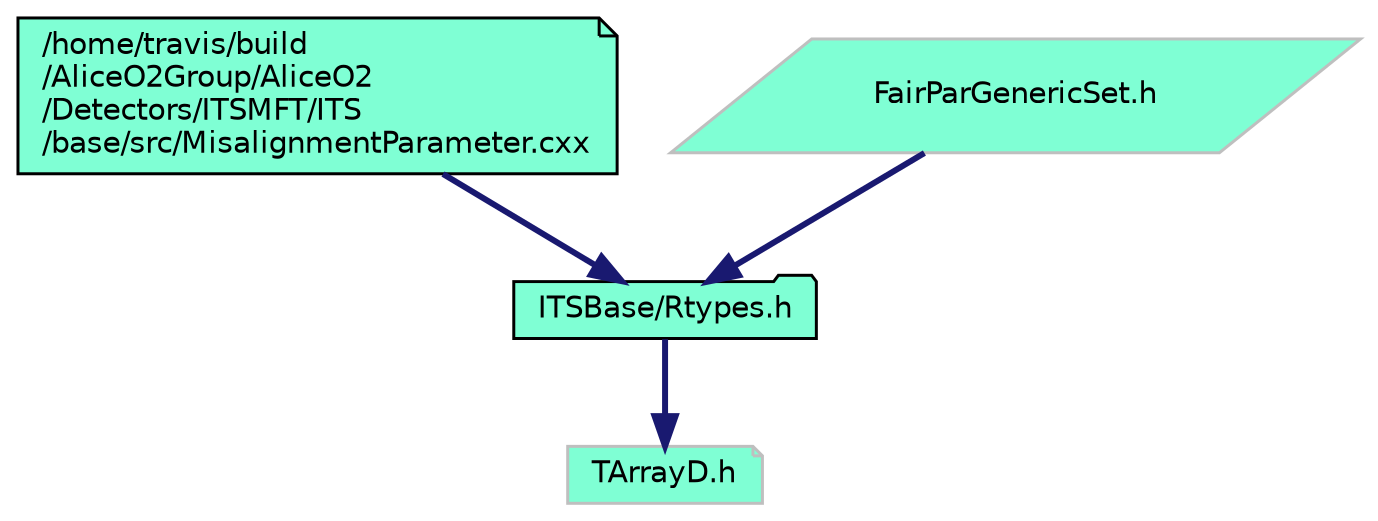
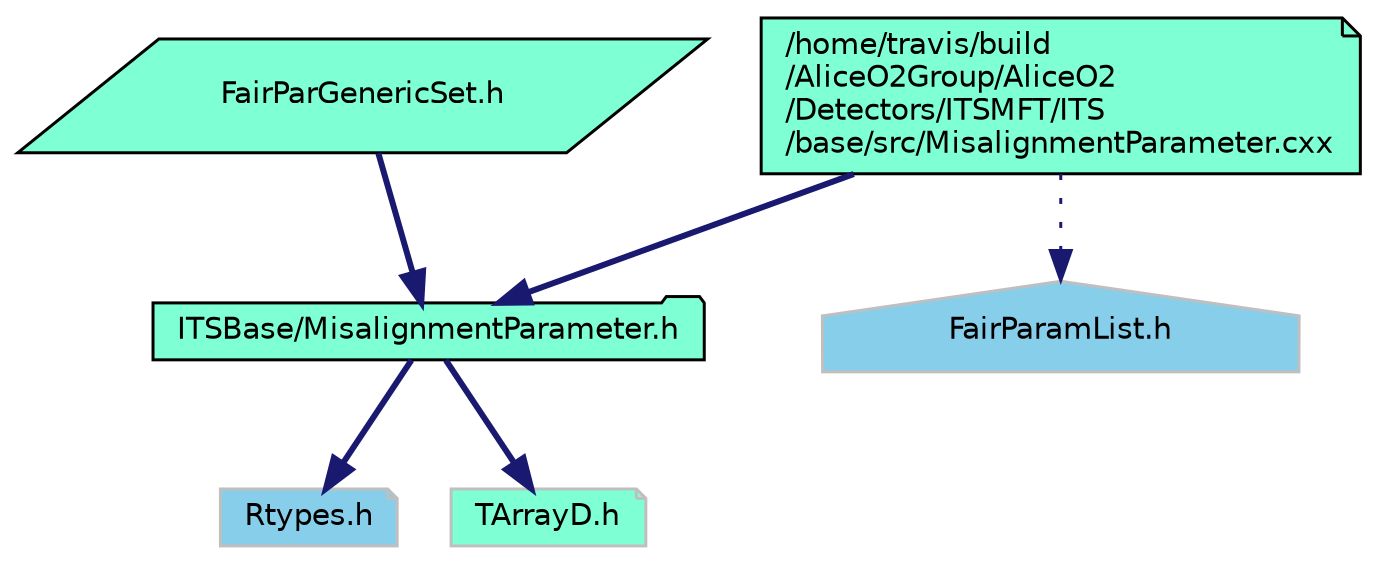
(1016, 96) -> (363, 96)
(665, 310) -> (429, 331)
none -> (1061, 331)
none -> (309, 517)
